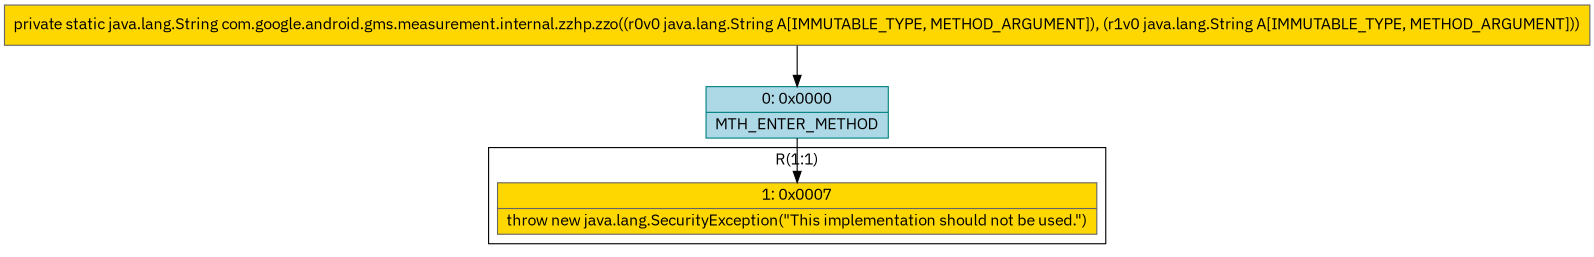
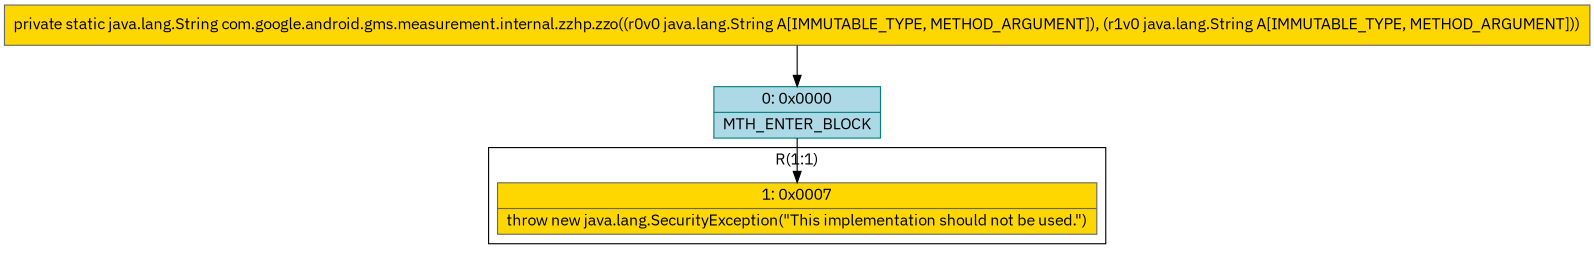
(797, 125) -> (797, 125)
